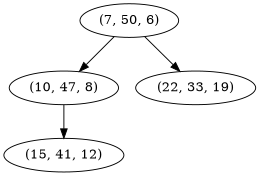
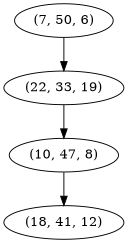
(100, 51) -> (64, 117)
(64, 155) -> (64, 222)
